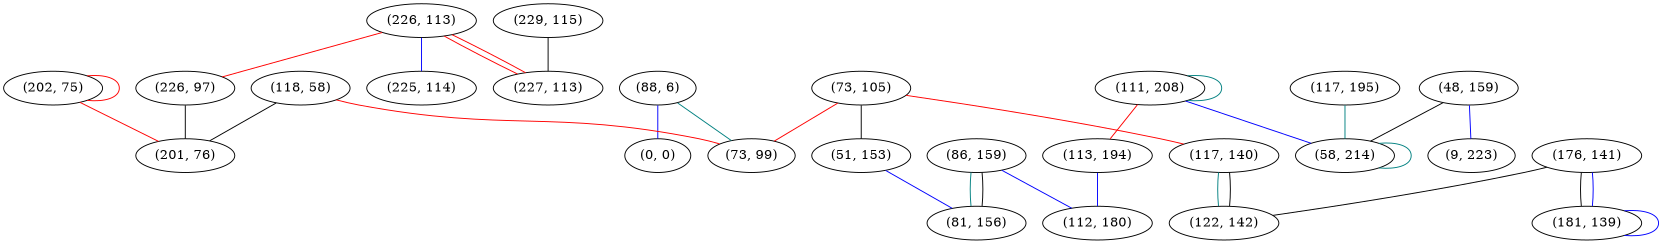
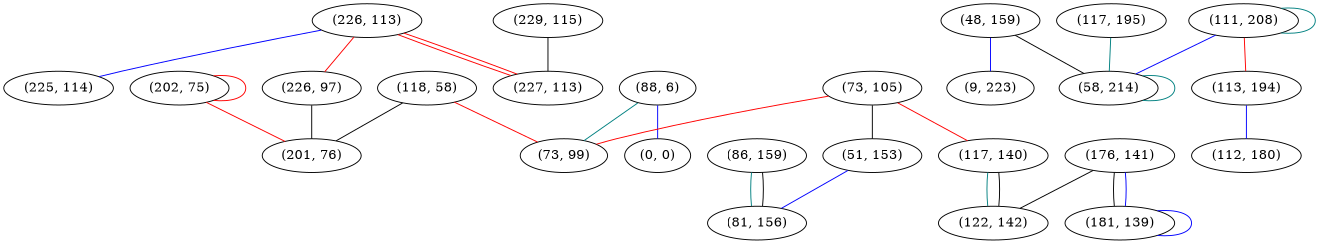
(1037, 189) -> none
